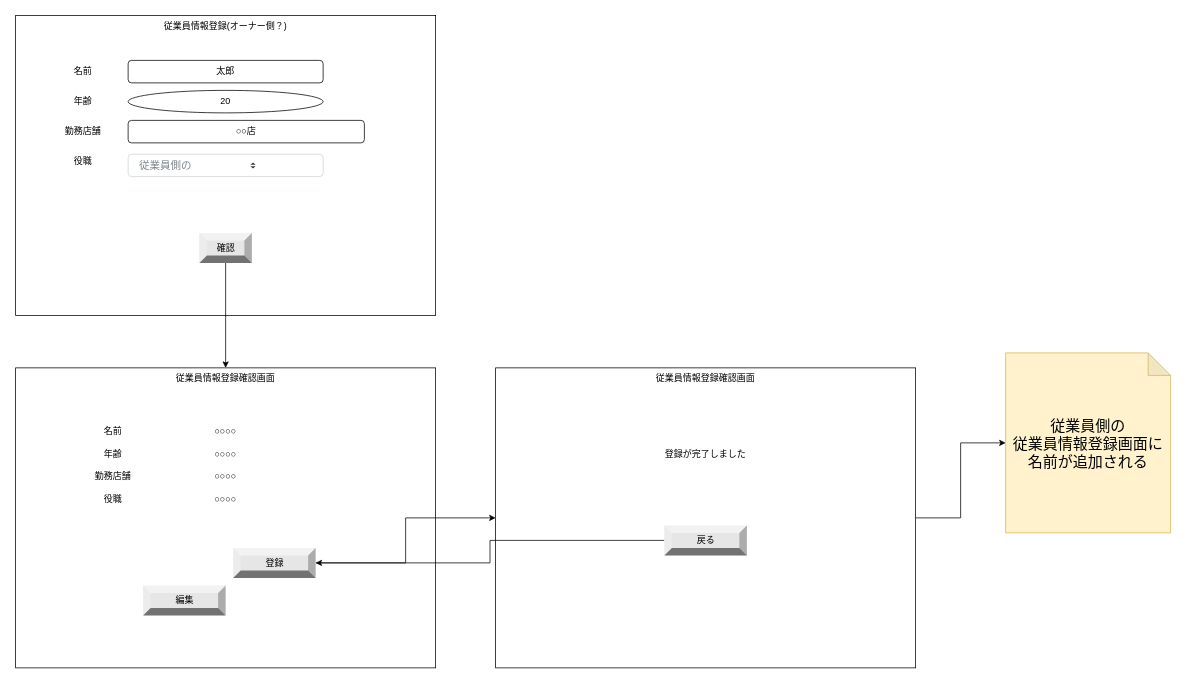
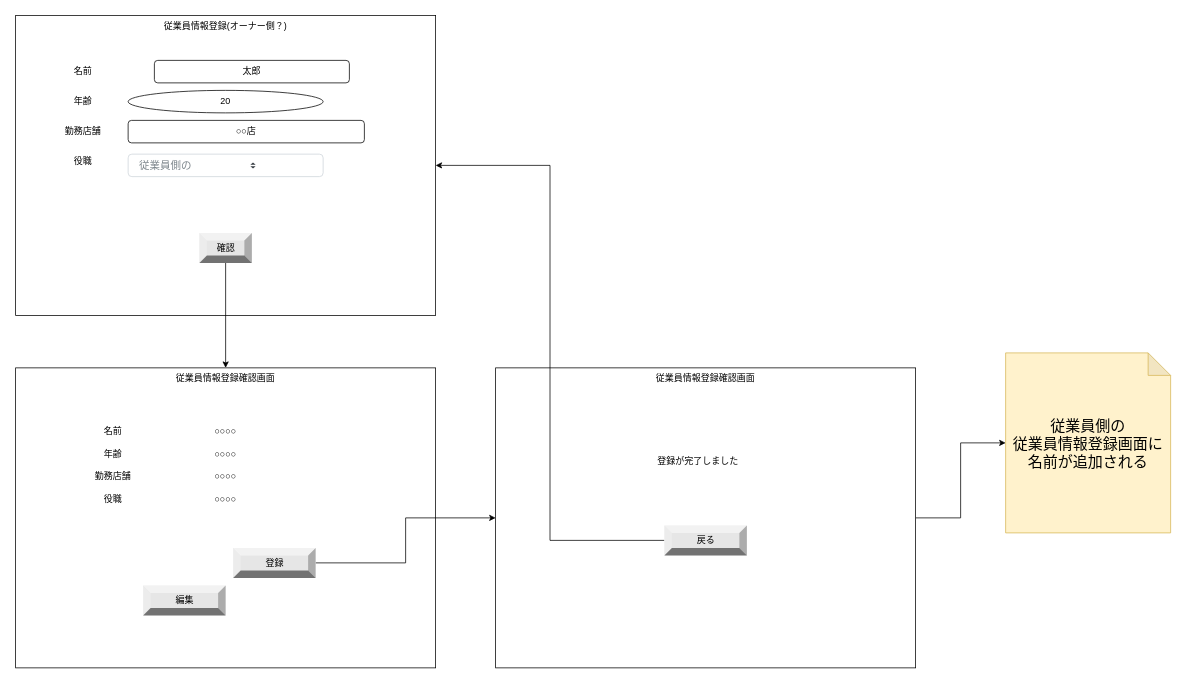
(225, 72) -> (252, 72)
(705, 454) -> (698, 462)
(490, 562) -> (496, 165)
